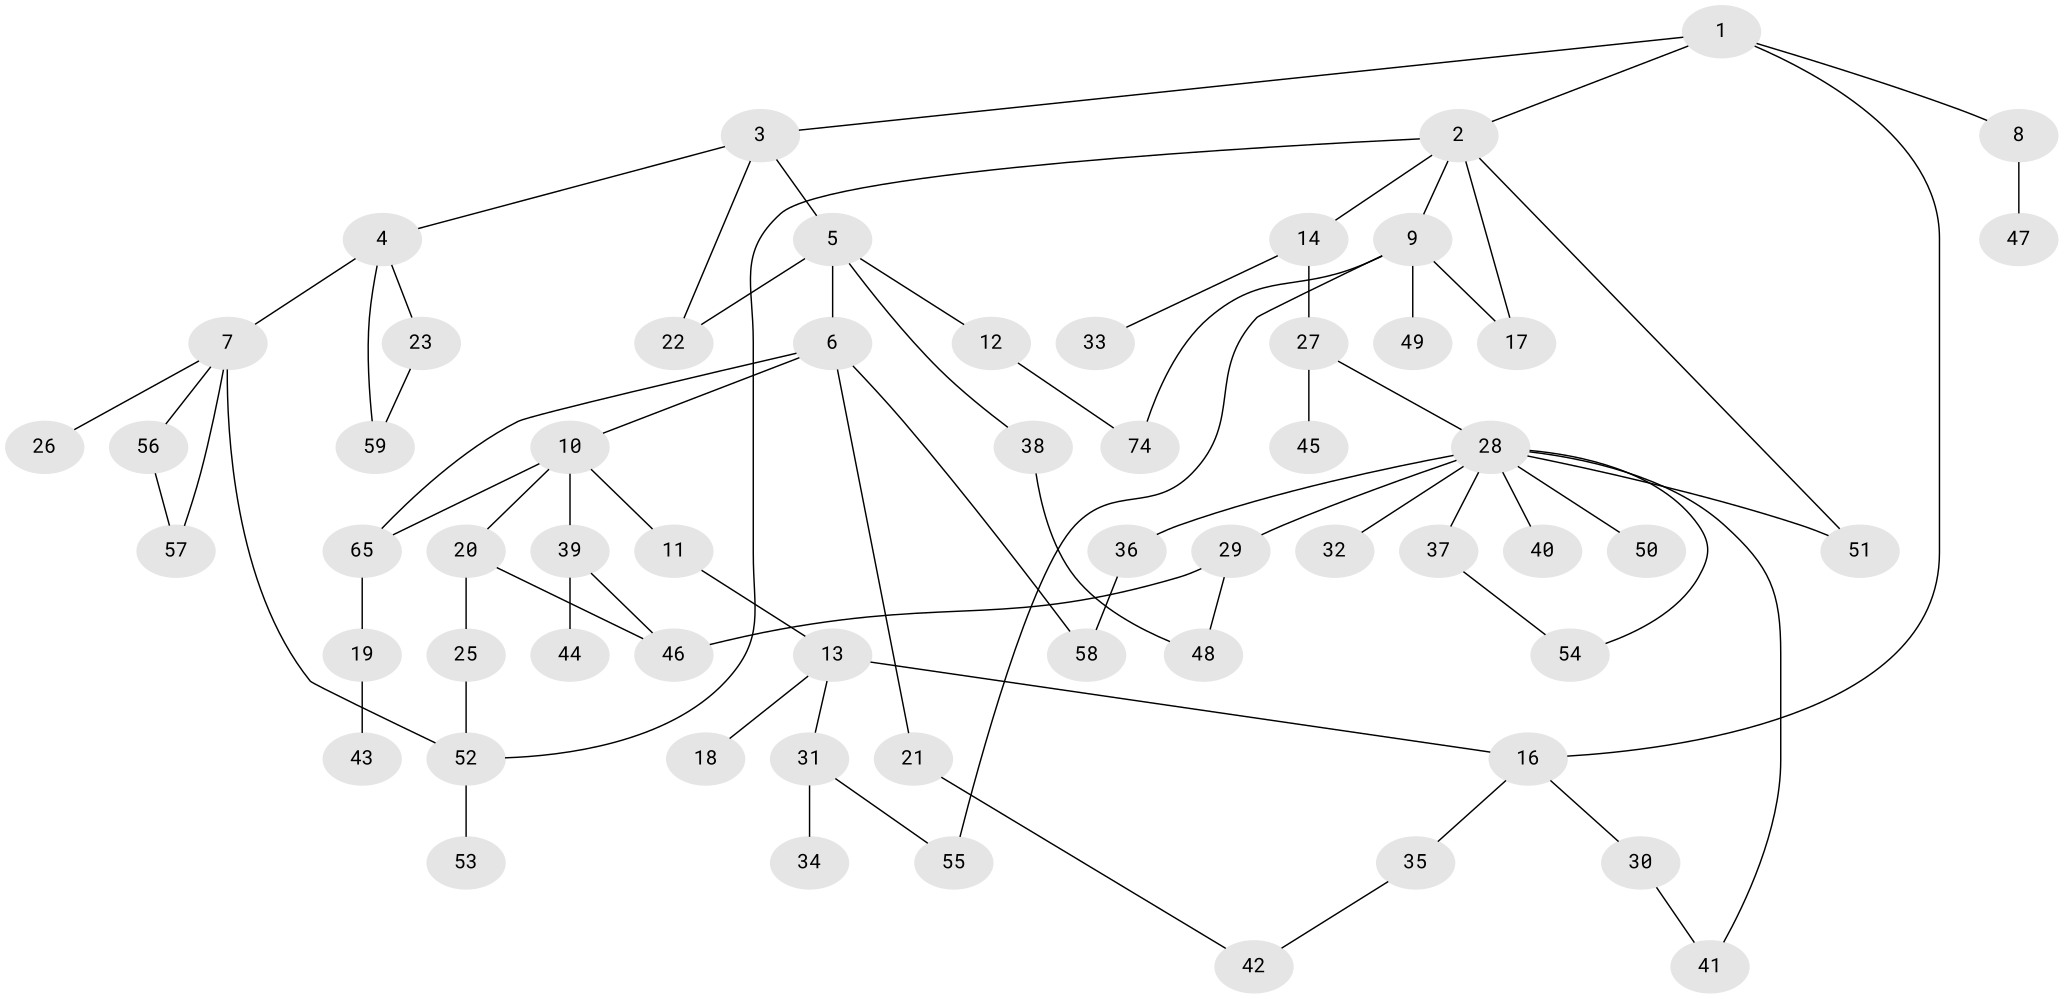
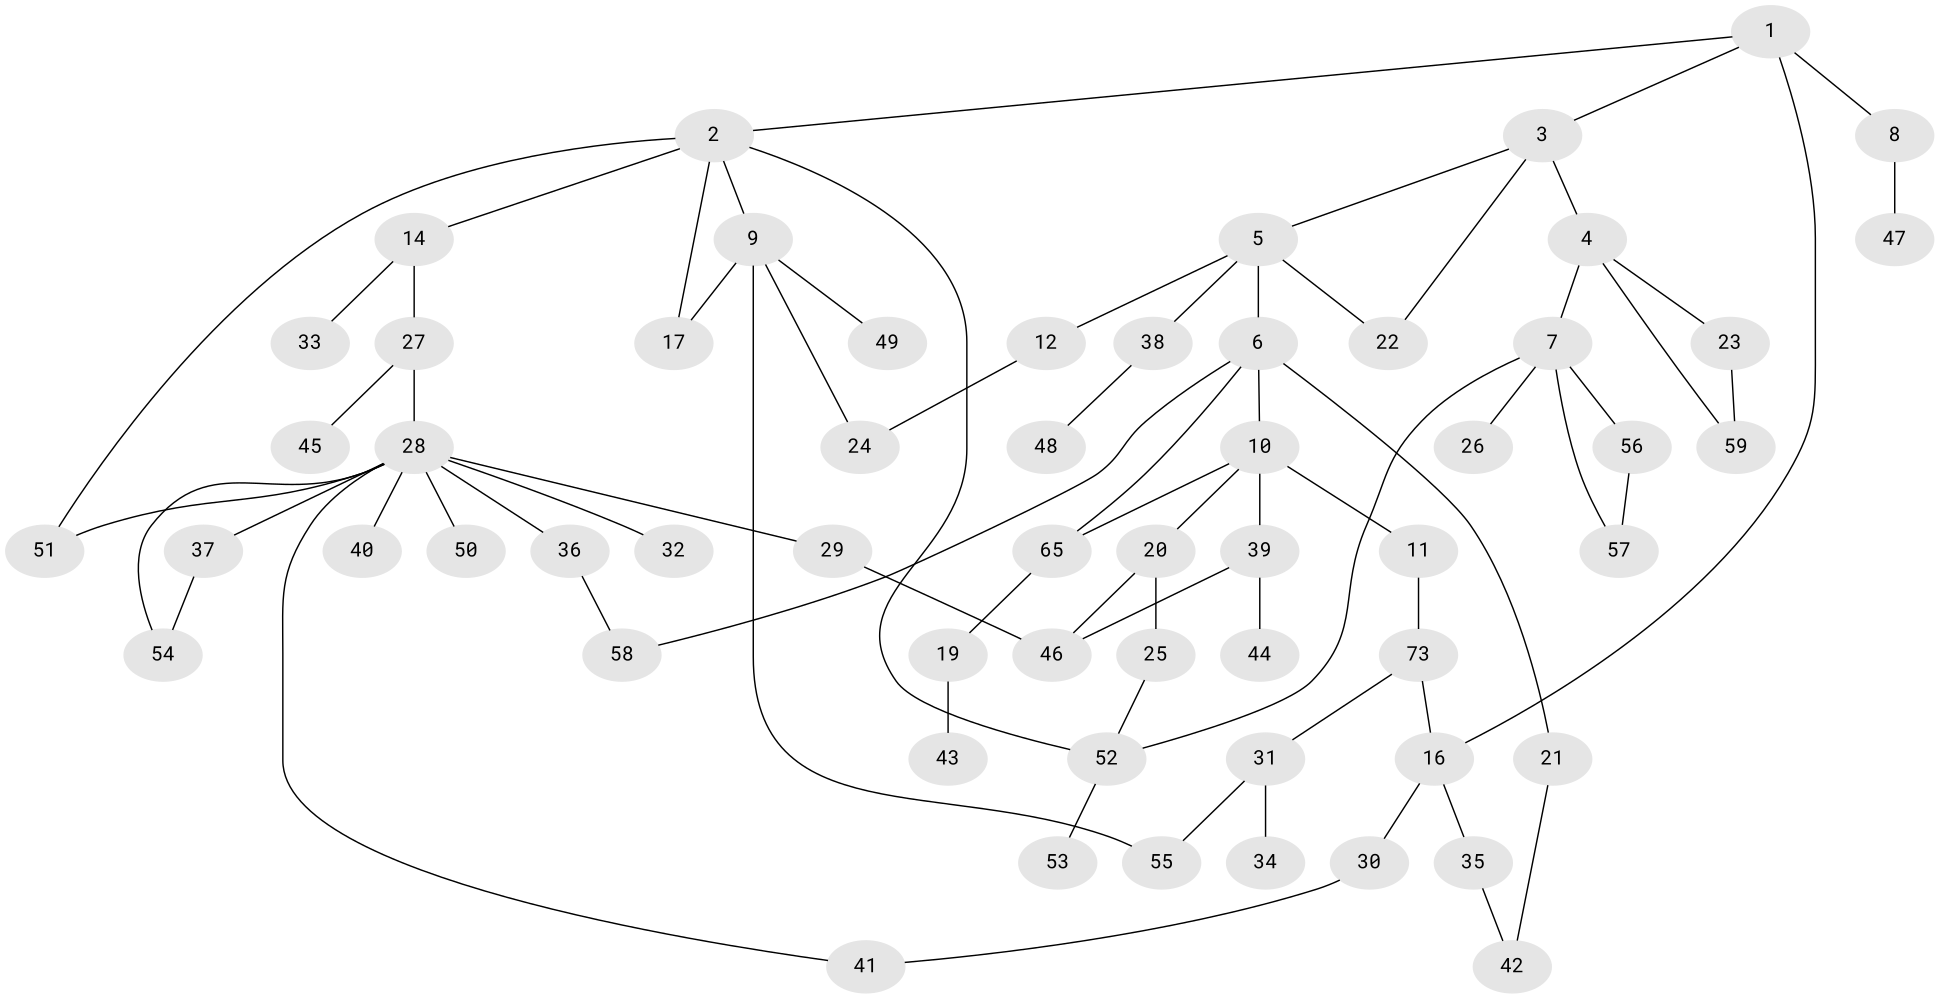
(1140, 447) -> (860, 447)
(1217, 603) -> none
(833, 655) -> (1419, 655)
(706, 759) -> none
